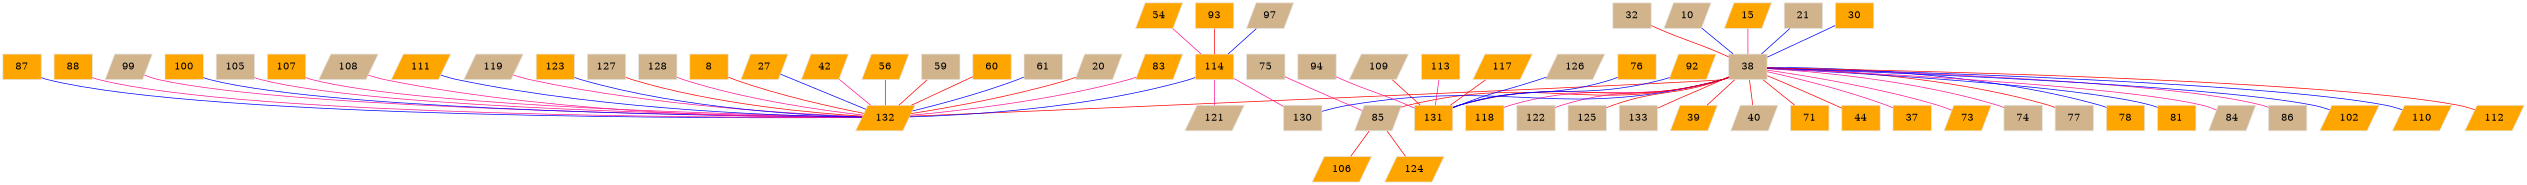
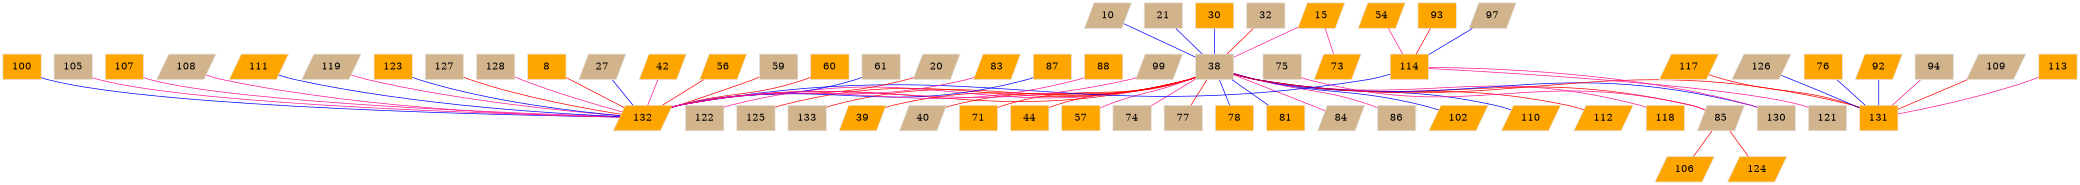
(764, 67) -> (602, 67)
(1860, 86) -> (1329, 41)
(1215, 118) -> (1828, 118)
(1912, 118) -> (1081, 118)
